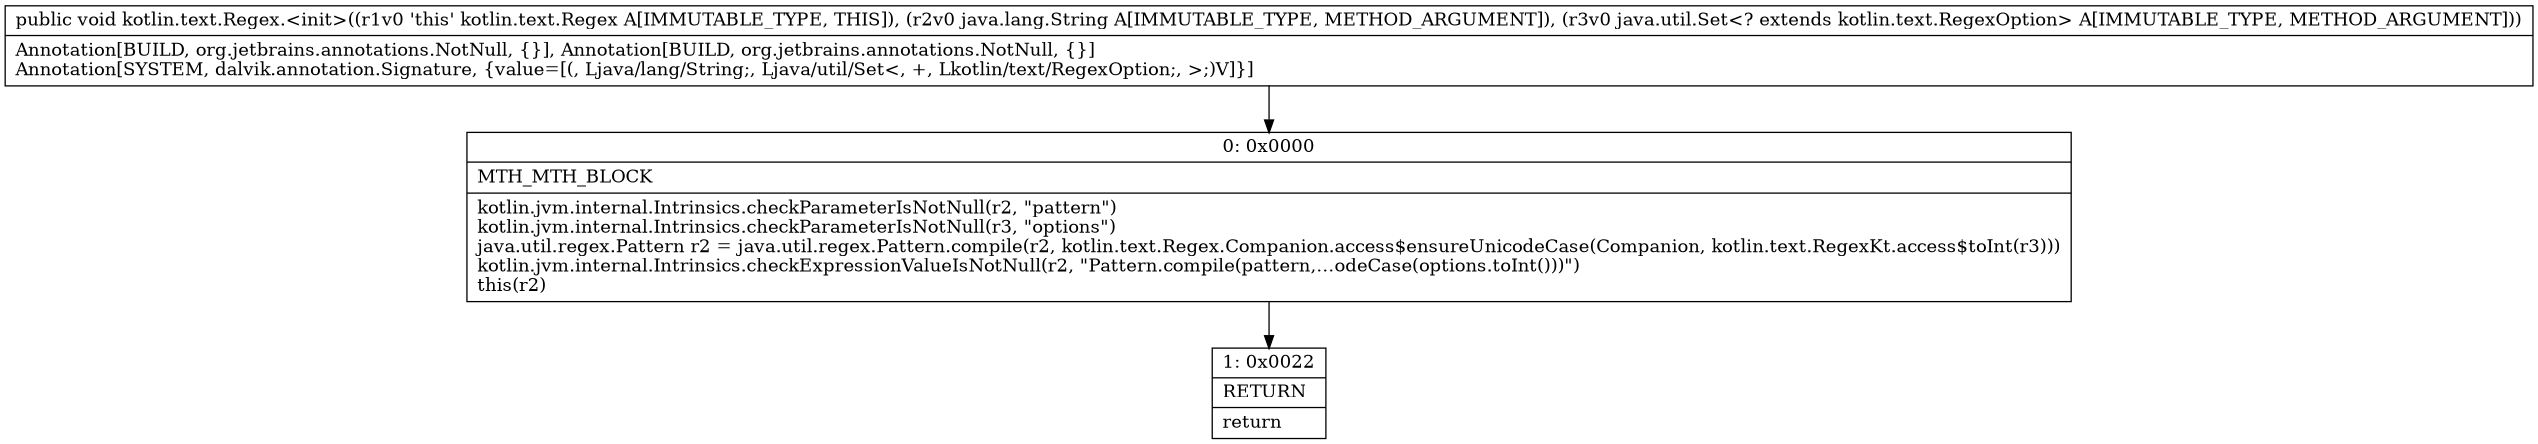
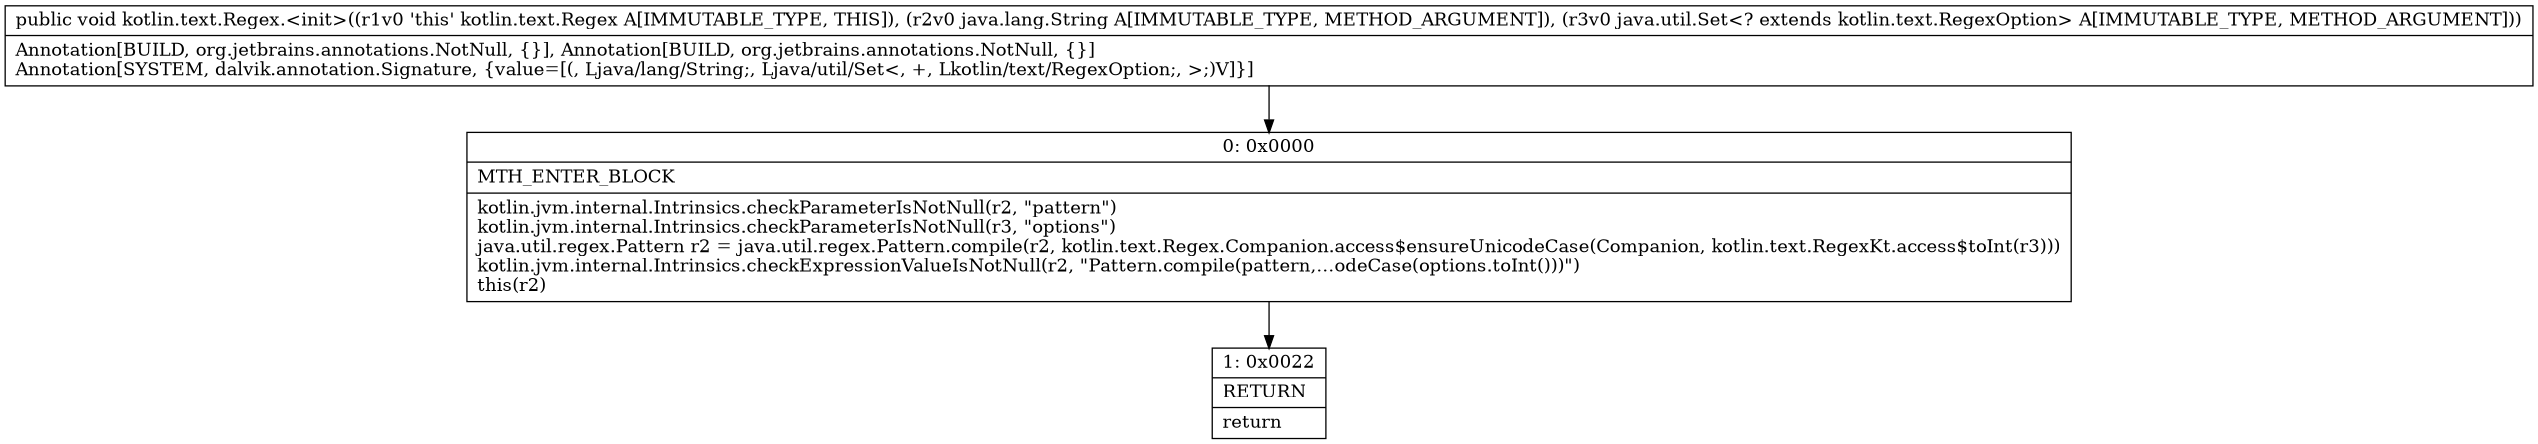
(565, 177) -> (577, 177)
